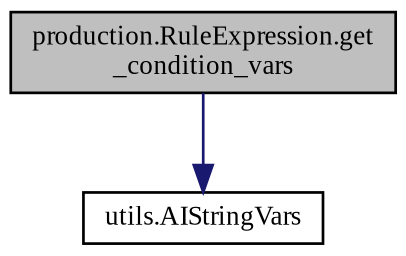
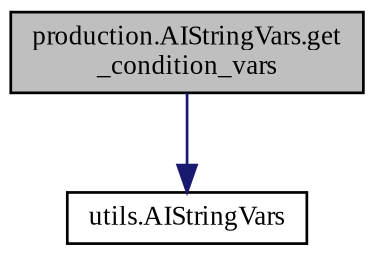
(203, 52) -> (187, 52)
